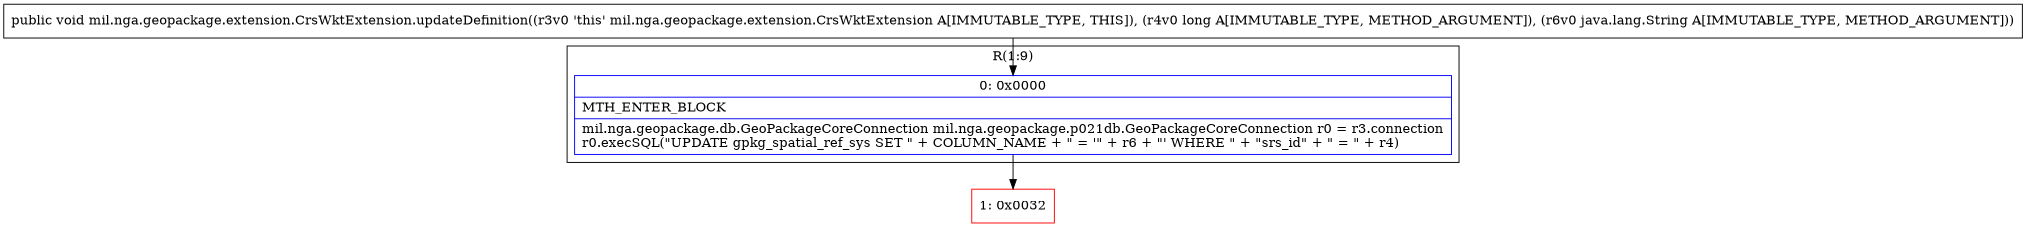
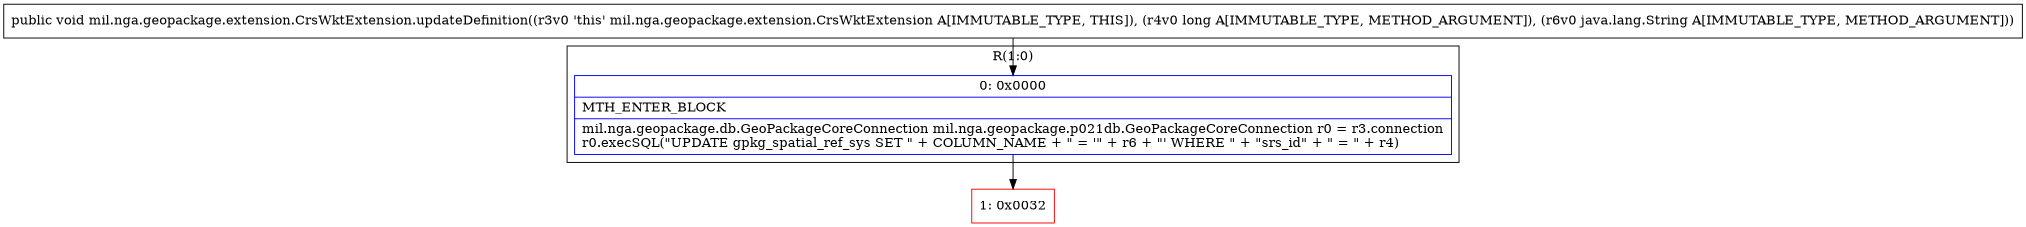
(1013, 57) -> (1013, 57)
